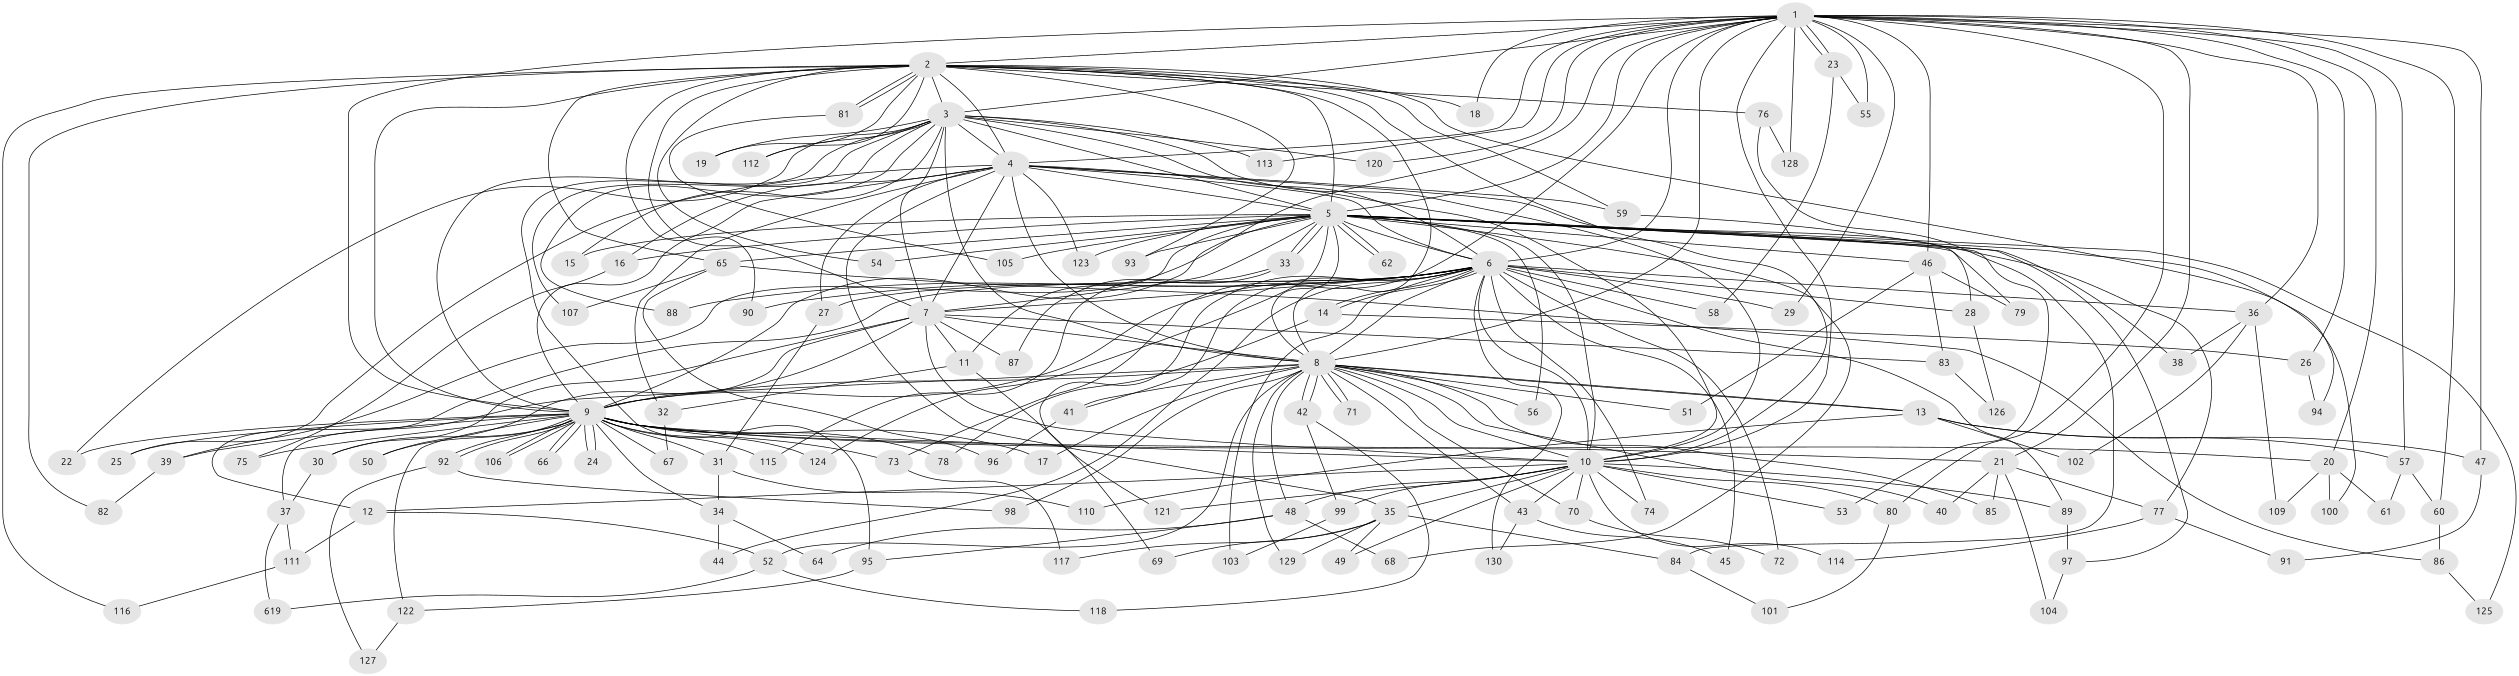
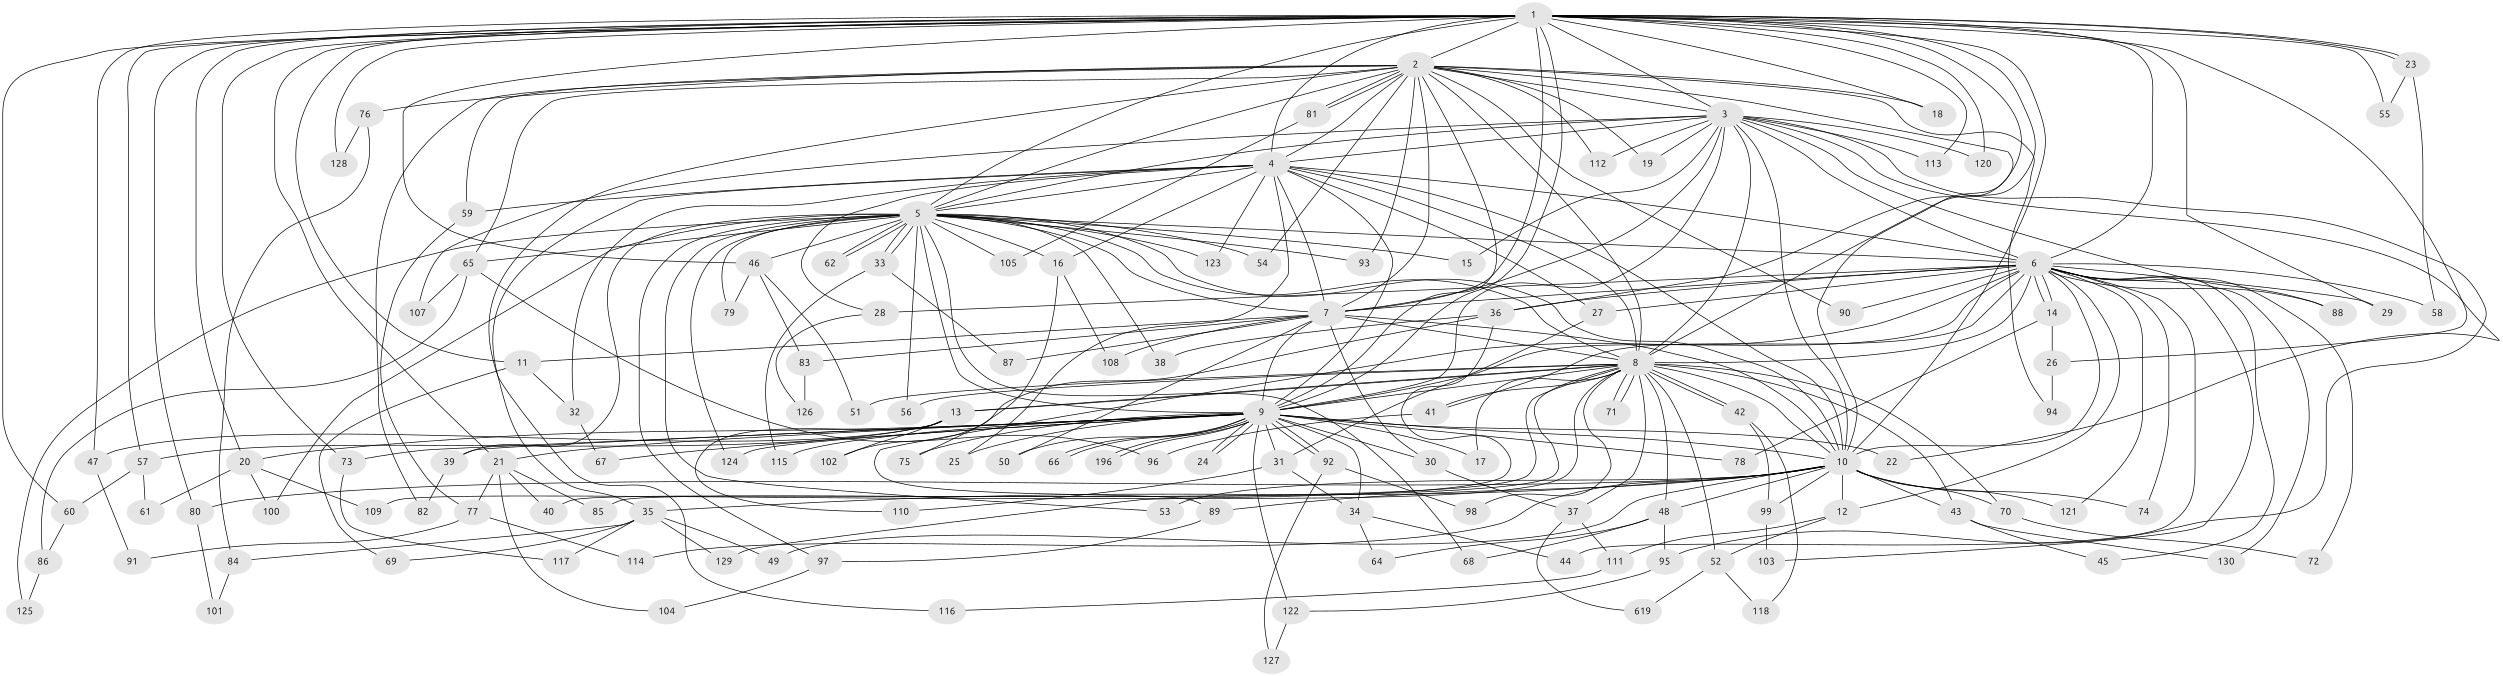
none -> (1528, 212)
none -> (1111, 363)
(494, 462) -> (1104, 462)
